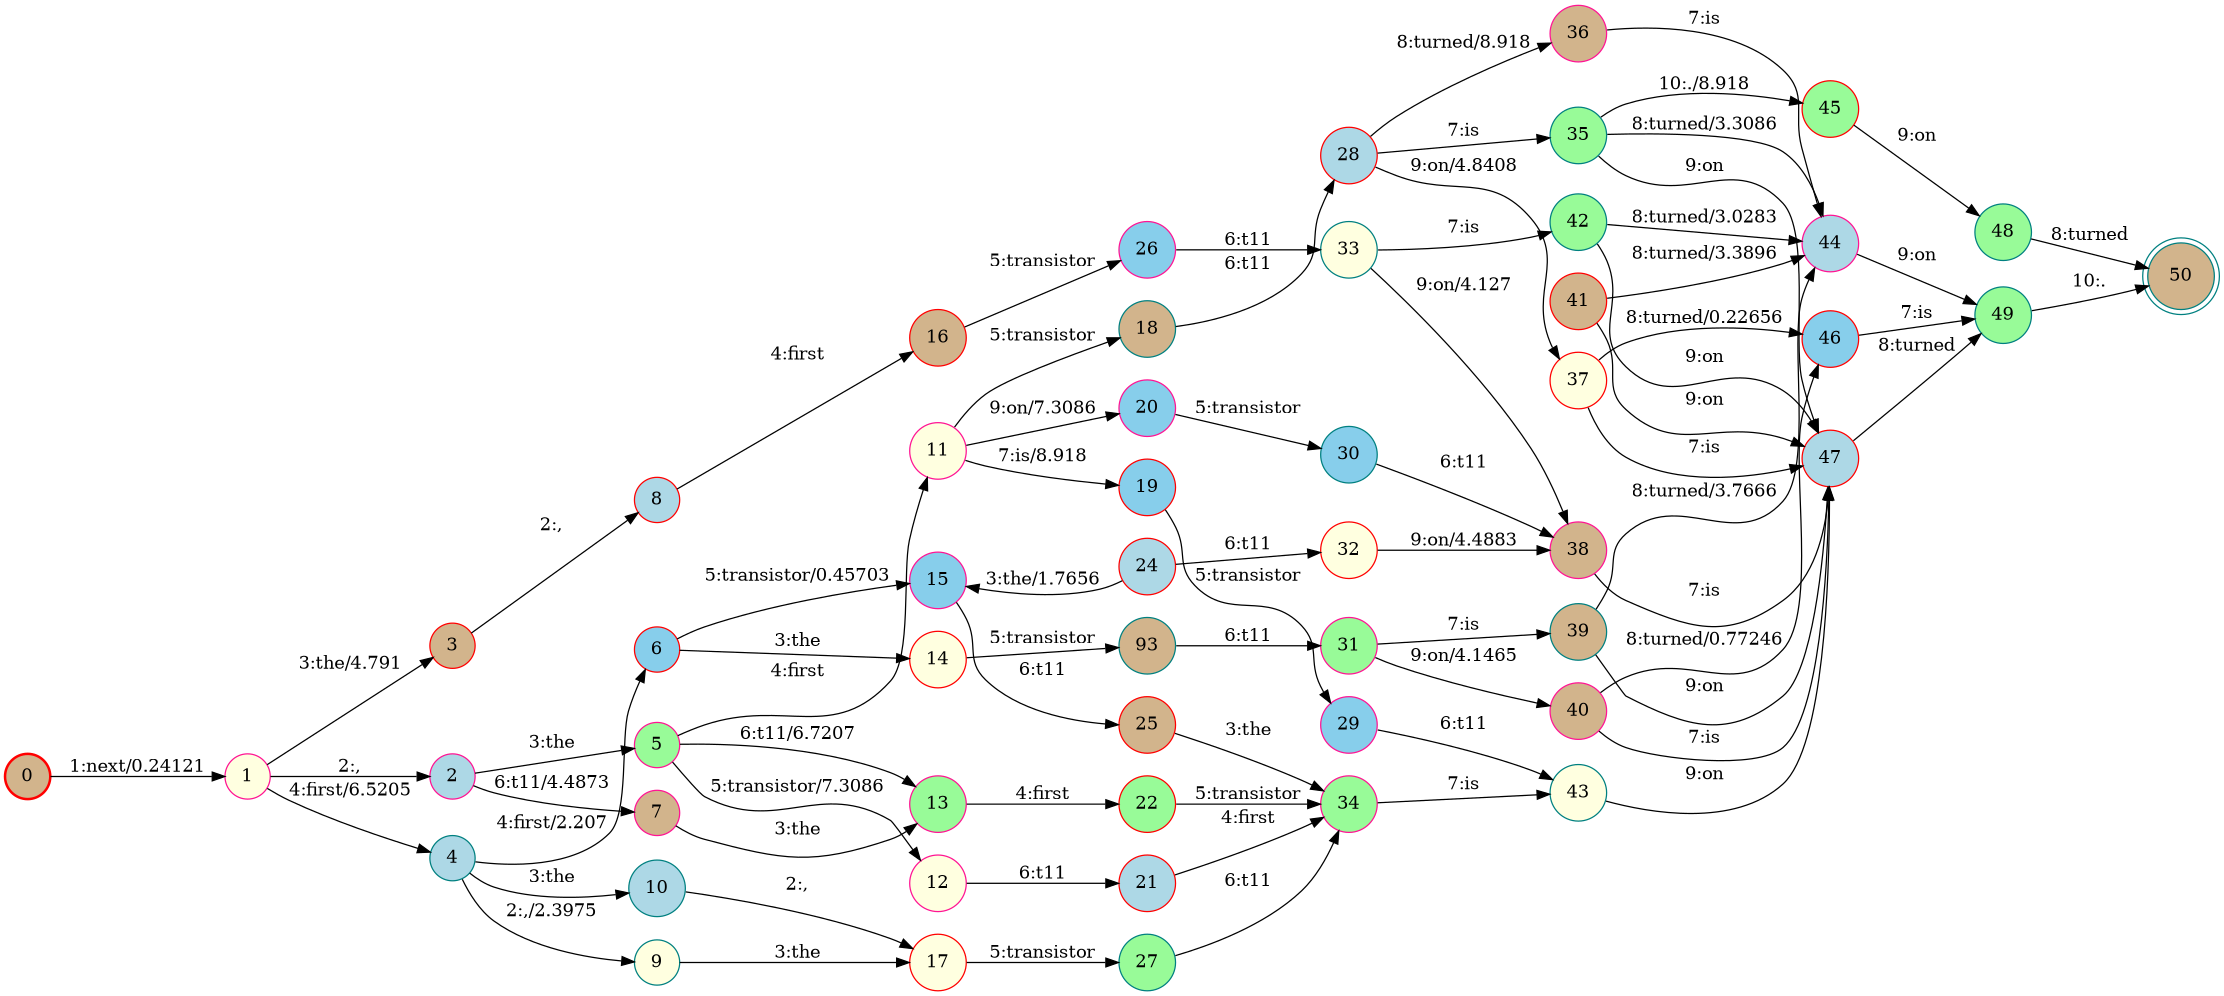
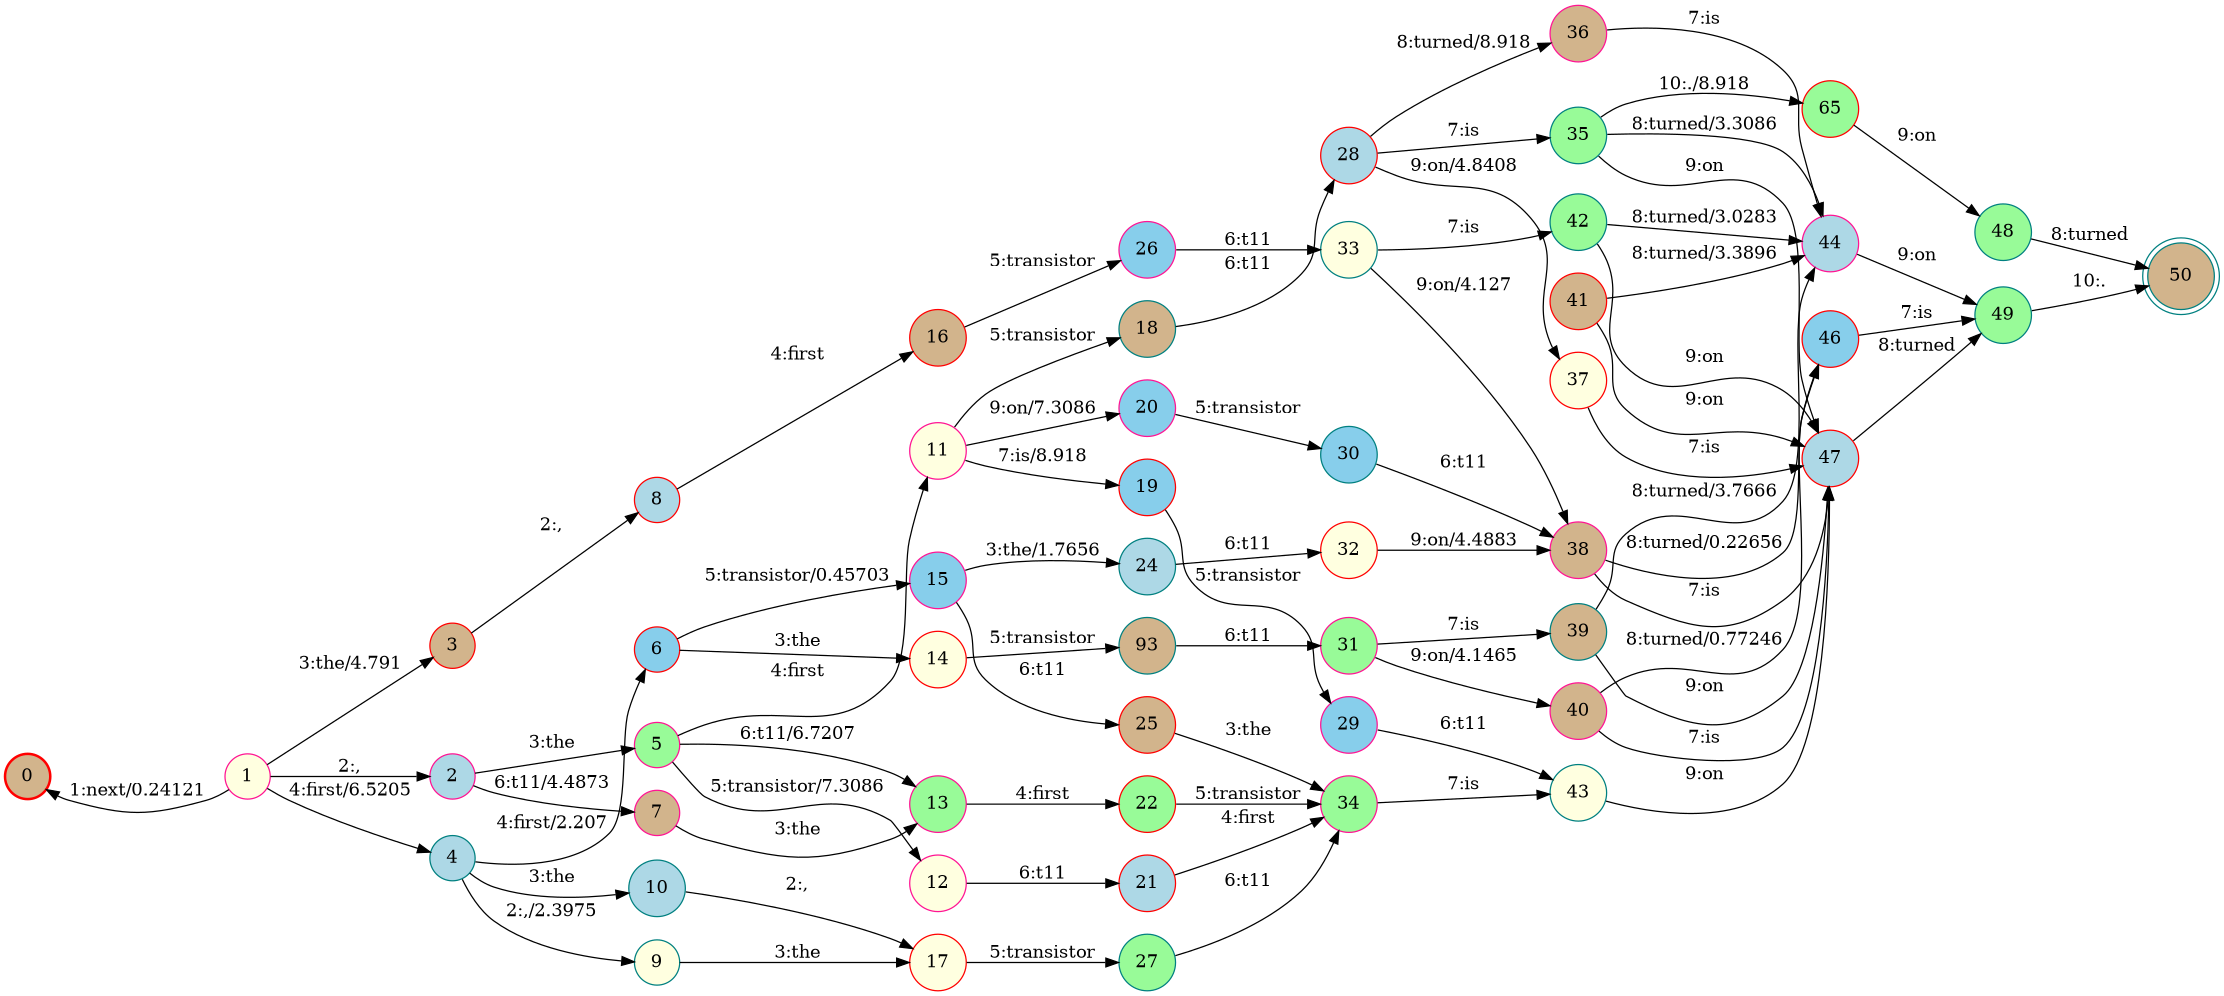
(1830, 109) -> (1830, 109)
(1691, 329) -> (1781, 554)
(1147, 567) -> (1147, 567)
(1051, 595) -> (1035, 561)
(131, 776) -> (144, 812)
